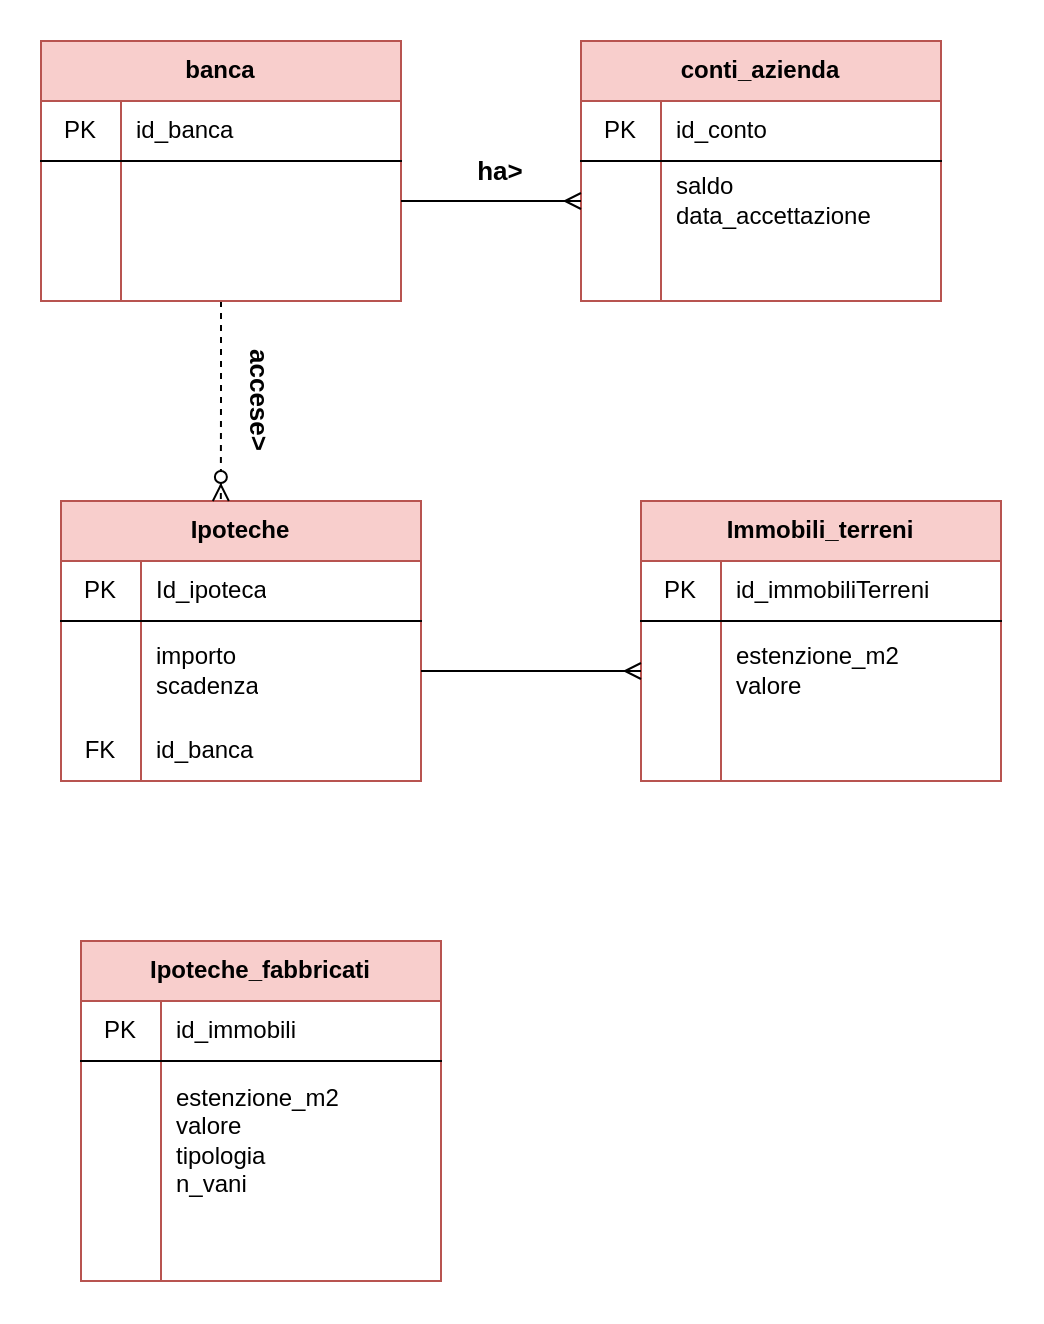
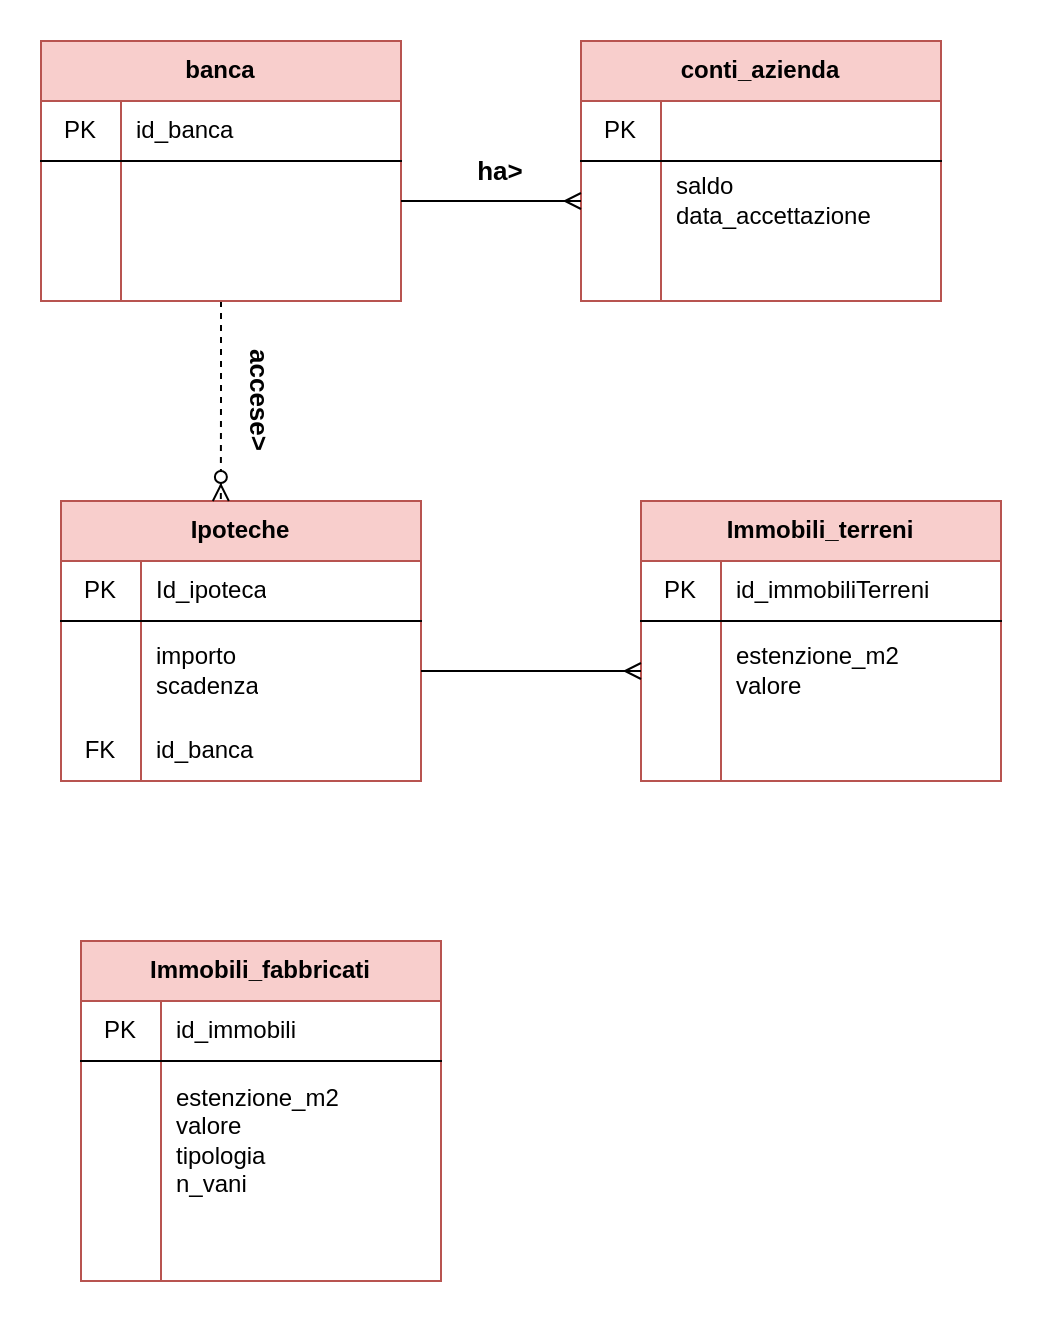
(801, 131) -> none
(261, 971) -> (261, 971)
